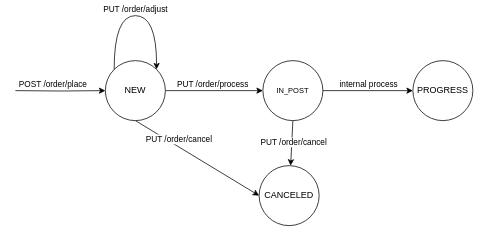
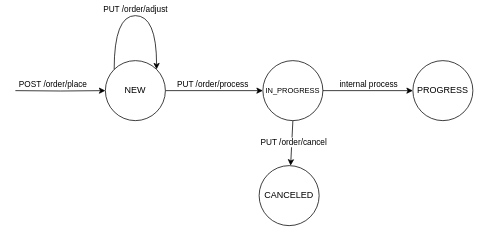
(293, 90) -> (293, 90)
(195, 156) -> none
